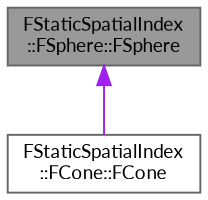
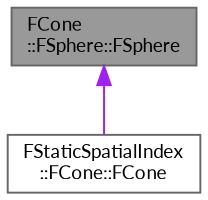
(104, 37) -> (104, 37)
